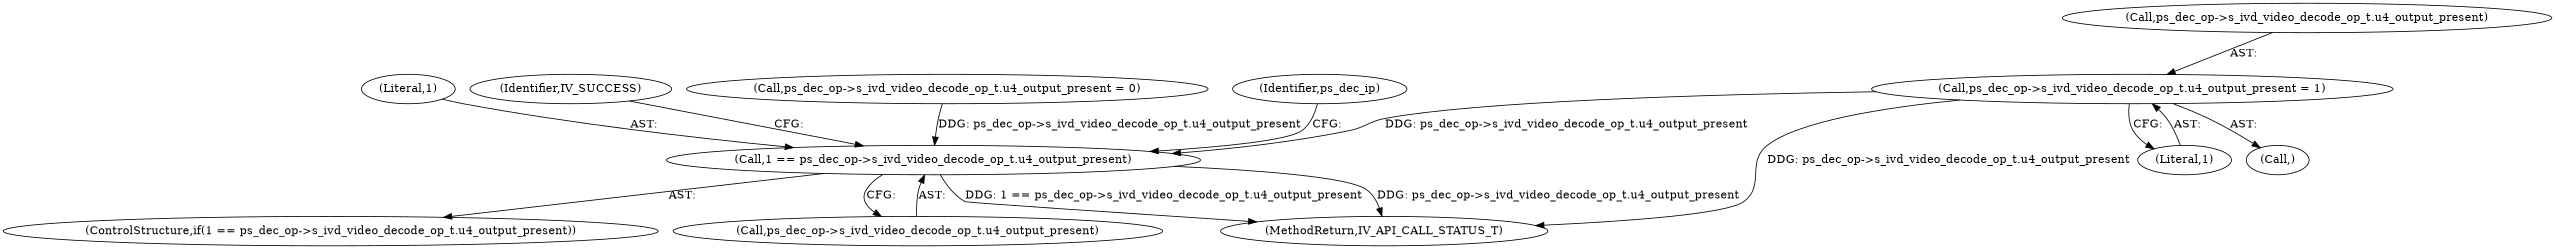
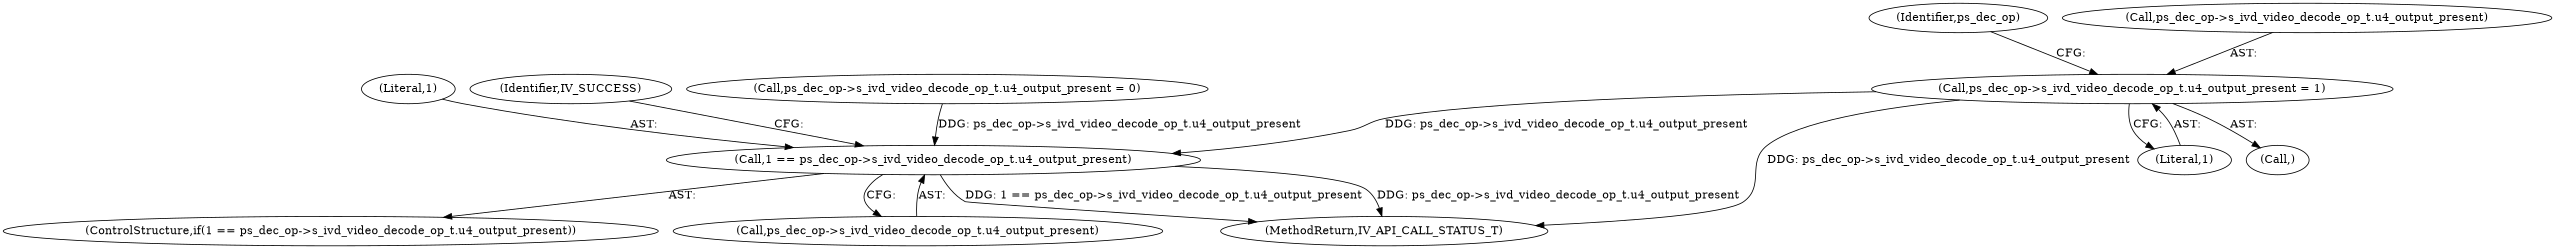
none -> (1958, 18)
(1320, 89) -> none
